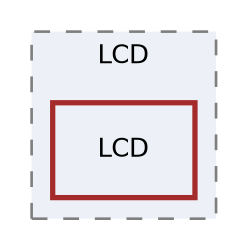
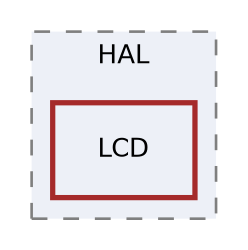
(124, 57) -> (124, 57)
